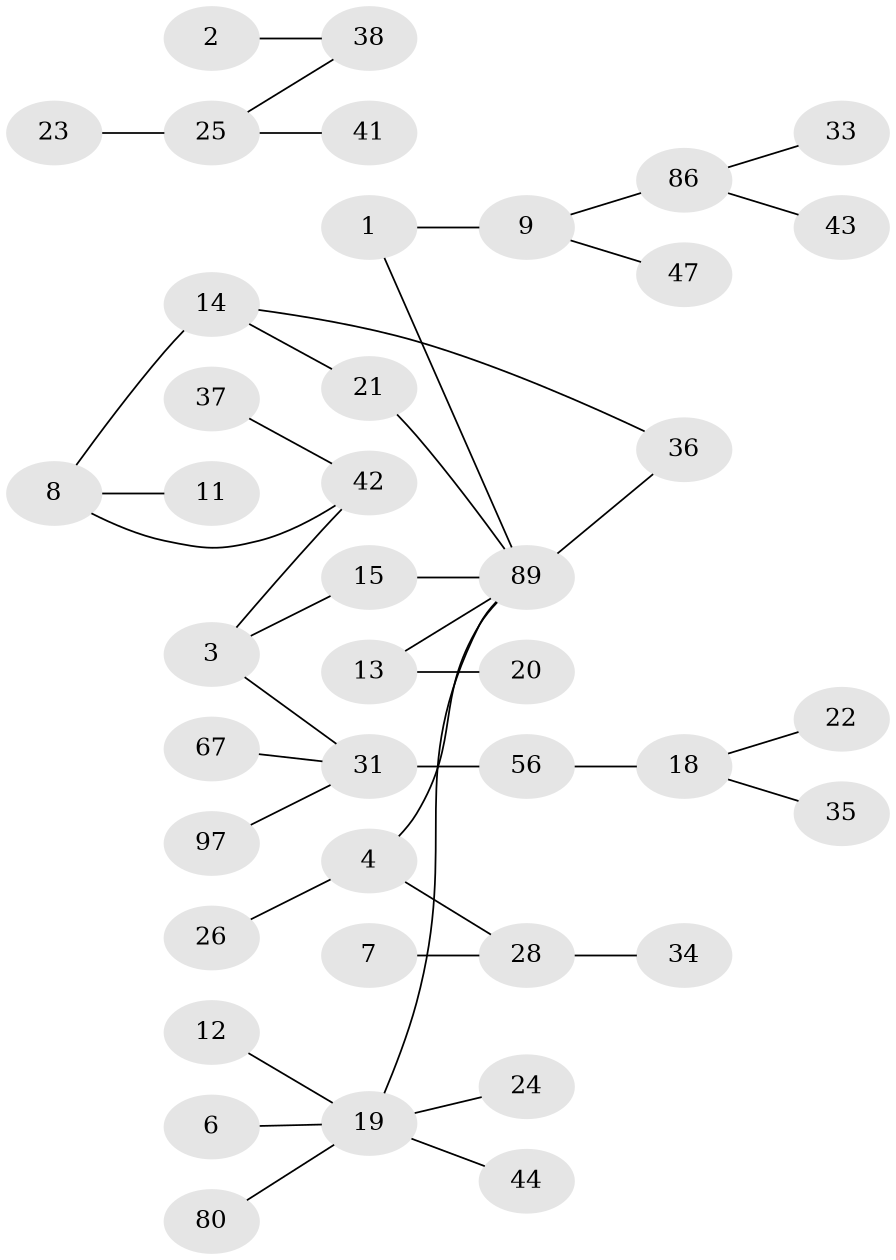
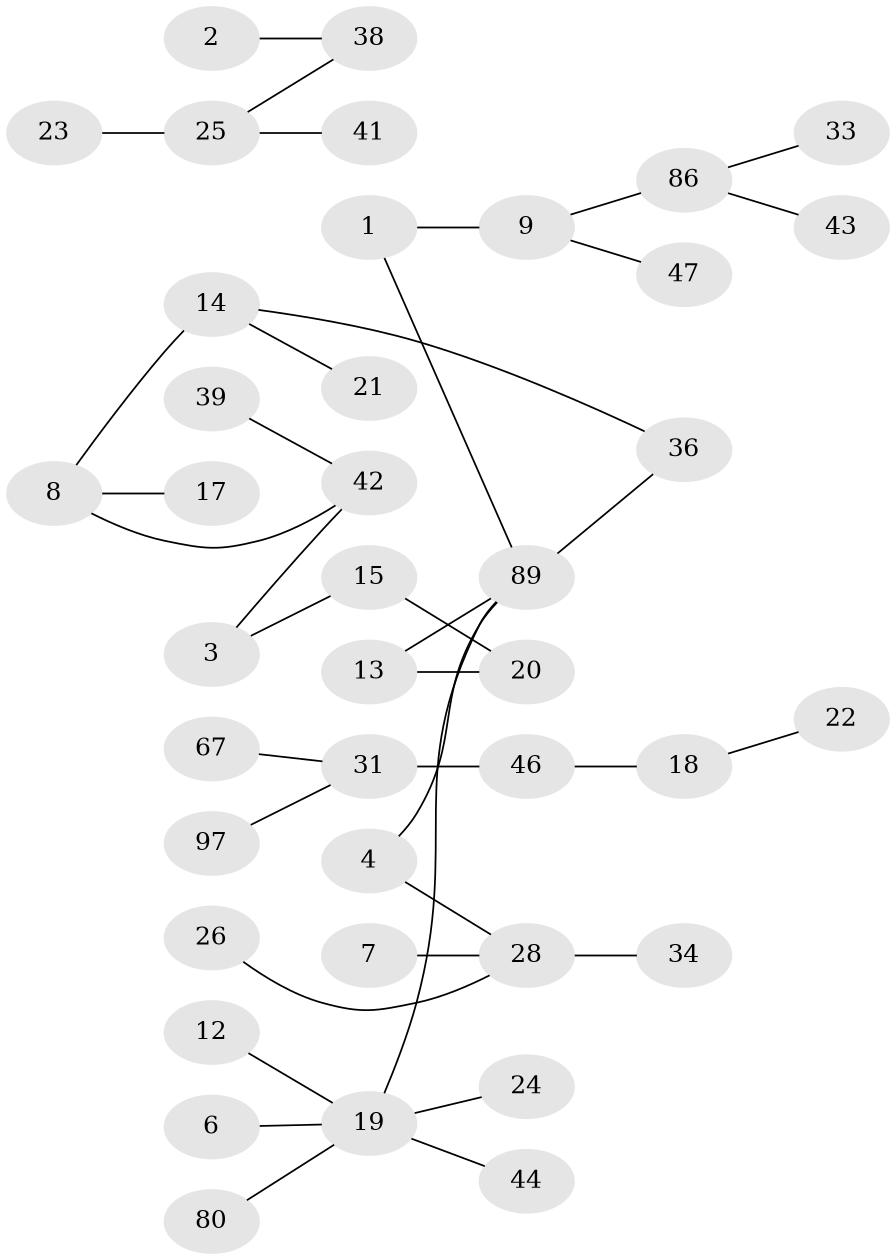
(212, 399) -> (212, 399)
(453, 480) -> none
(212, 494) -> (212, 494)
(448, 578) -> (437, 618)
(291, 711) -> none
(527, 766) -> (527, 766)
(842, 814) -> none
(291, 899) -> (364, 1010)
